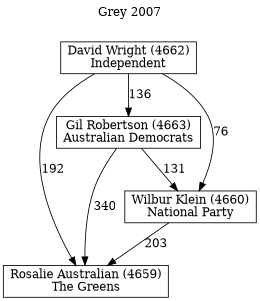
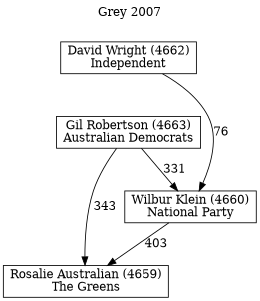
(129, 91) -> none
(40, 158) -> none
(175, 170) -> (175, 170)
(105, 207) -> (105, 207)
(156, 244) -> (156, 244)
